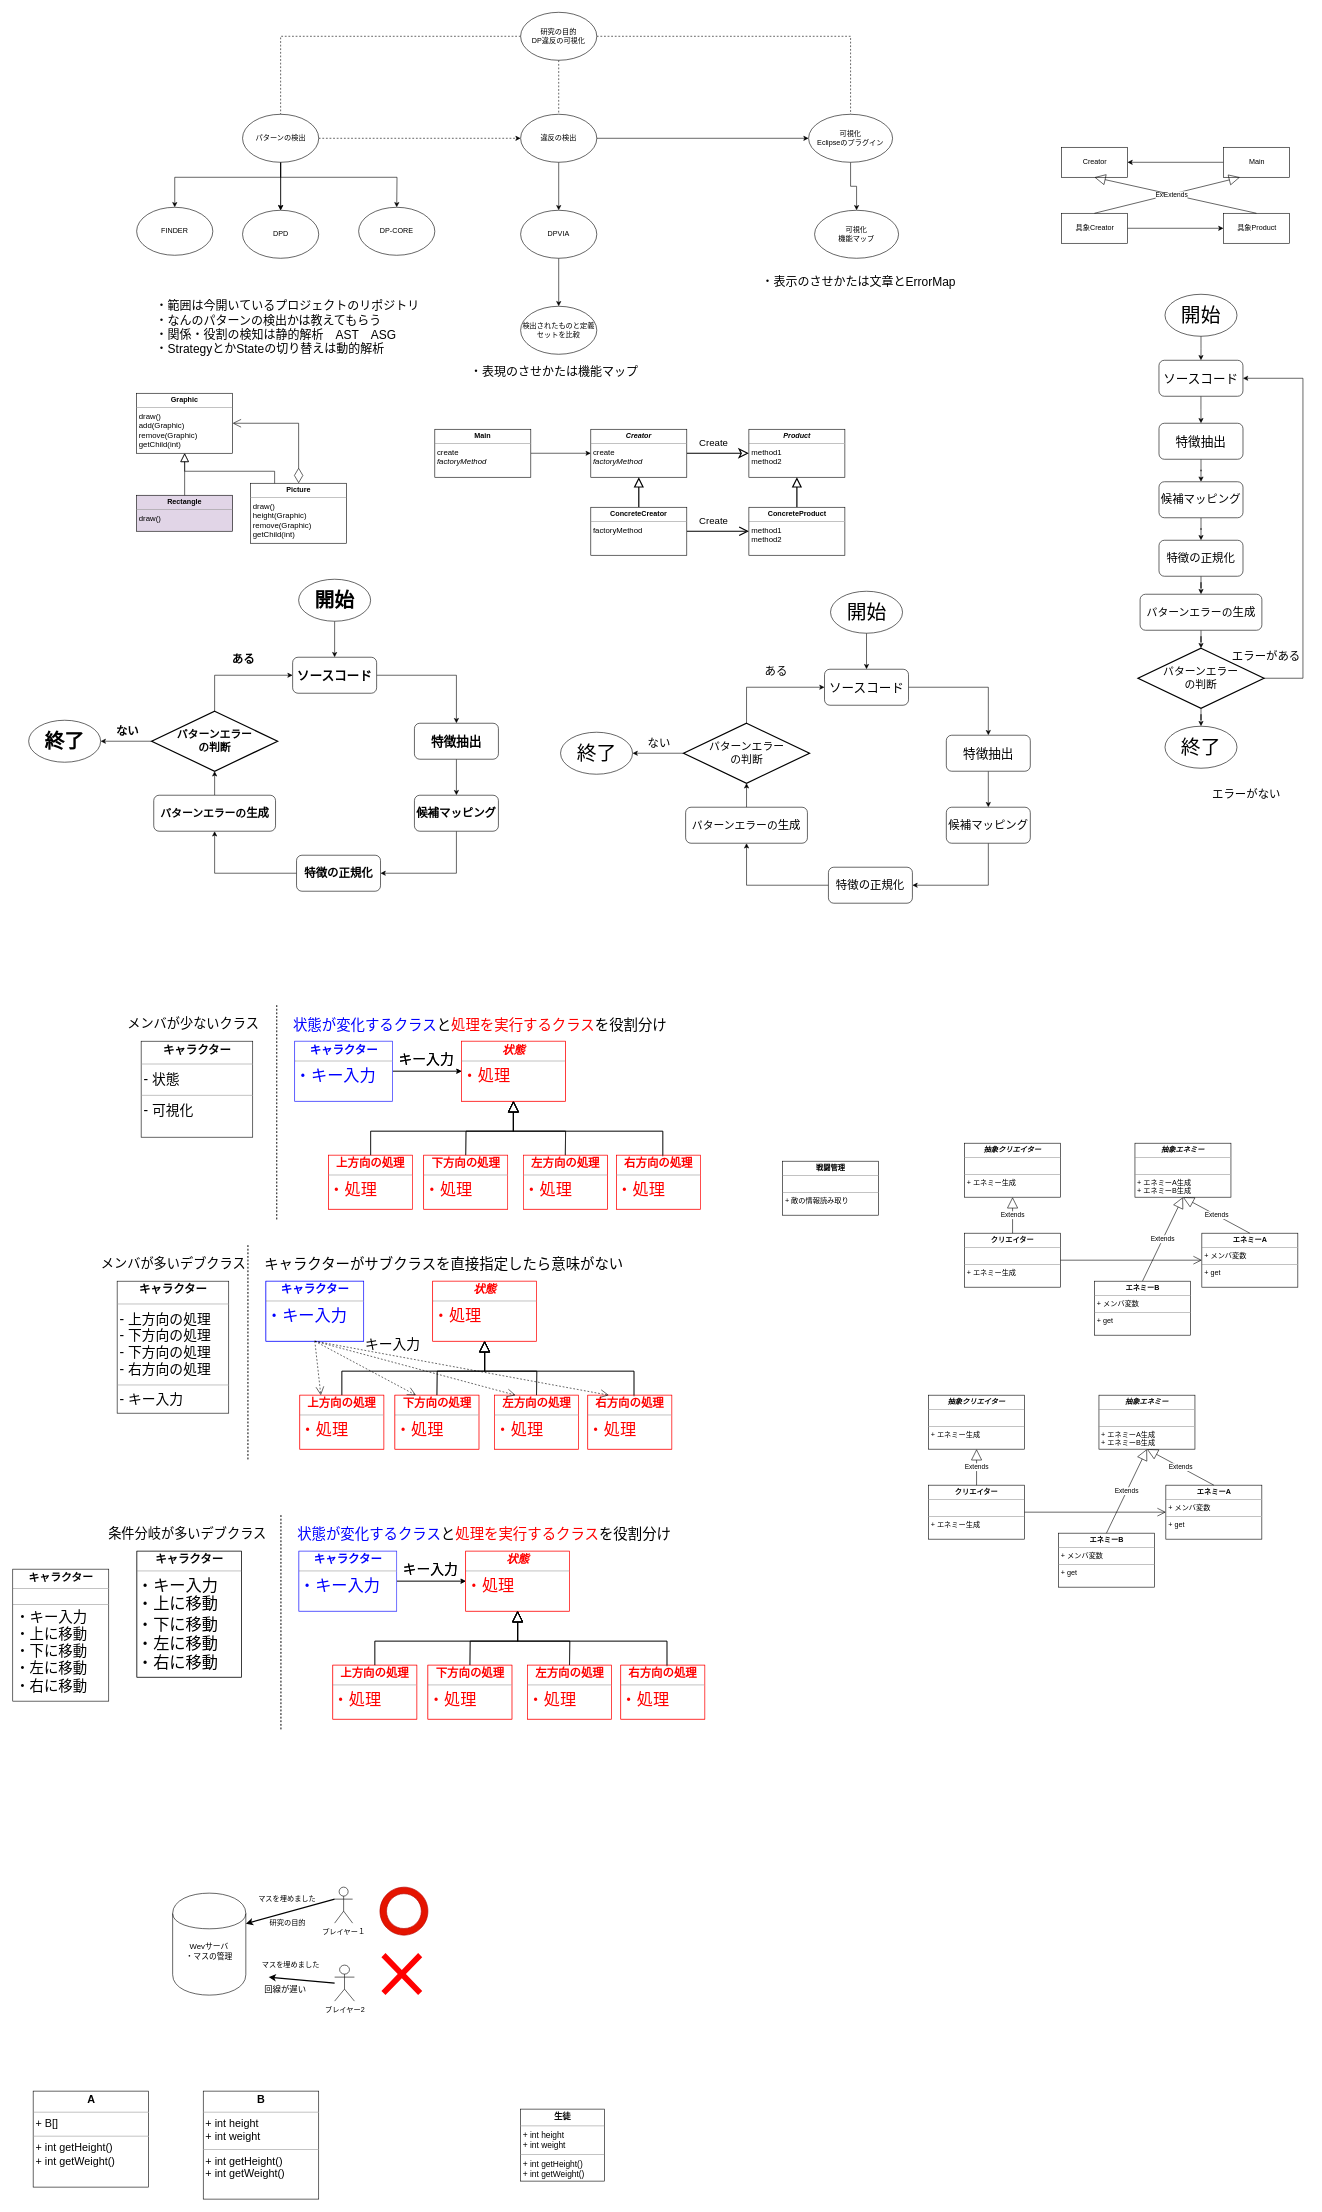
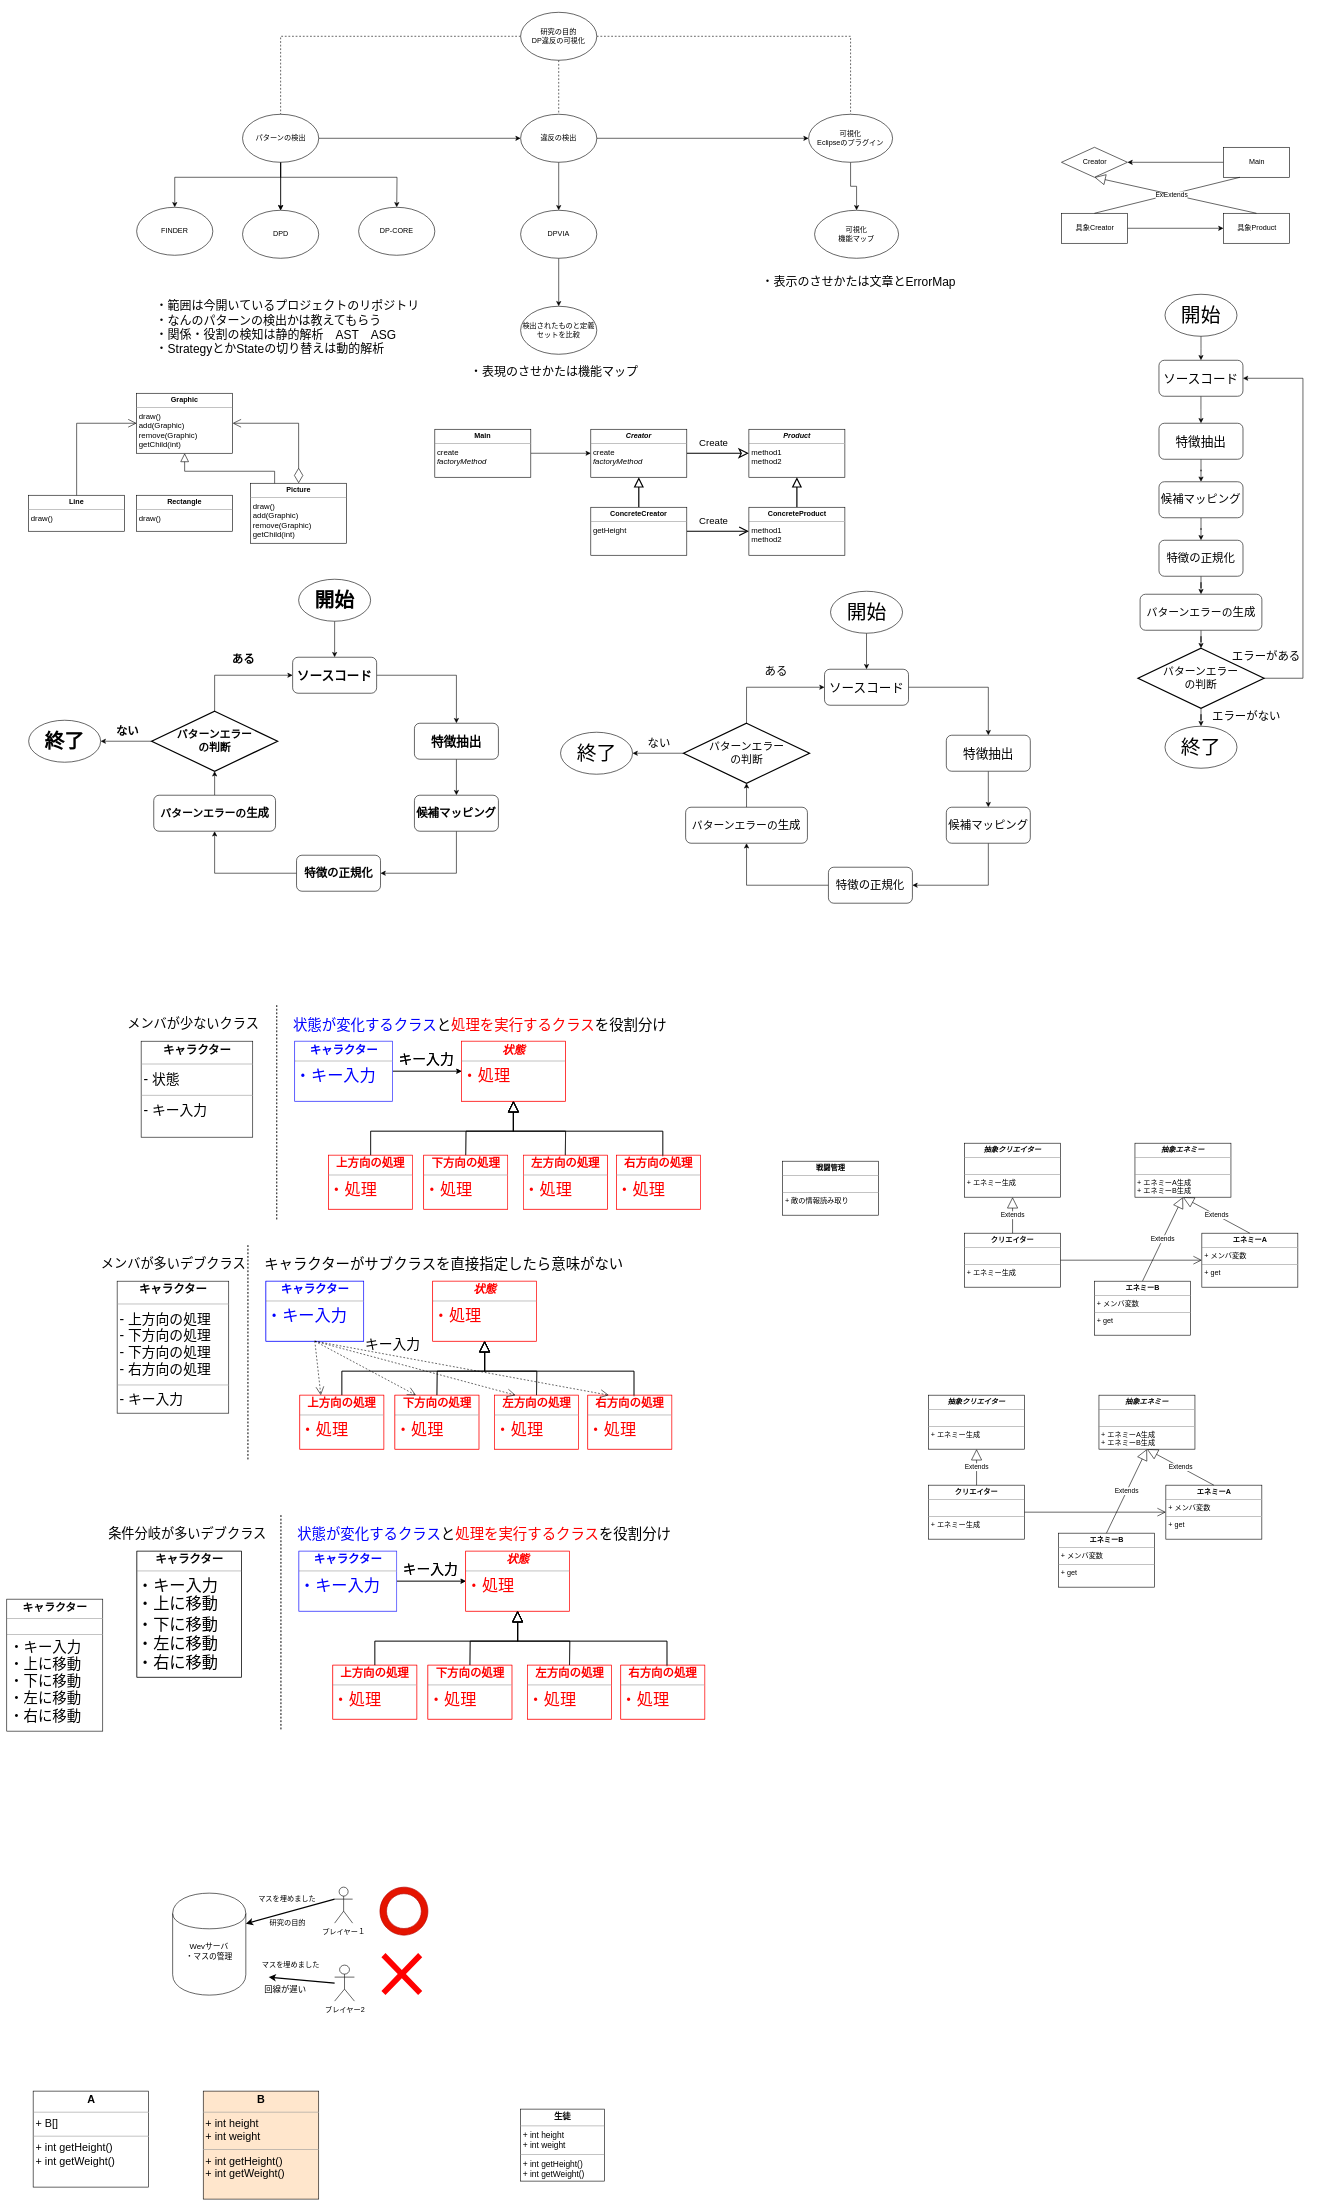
(418, 138) -> (418, 138)
(1094, 162) -> (1094, 162)
(1228, 180) -> (1232, 179)
none -> (77, 430)
(185, 484) -> none
(280, 505) -> (280, 505)
none -> (77, 513)
(185, 513) -> (185, 513)
(621, 516) -> (621, 516)
(1250, 792) -> (1250, 714)
(163, 1054) -> (163, 1054)
(61, 1635) -> (55, 1665)
(261, 2145) -> (261, 2145)
